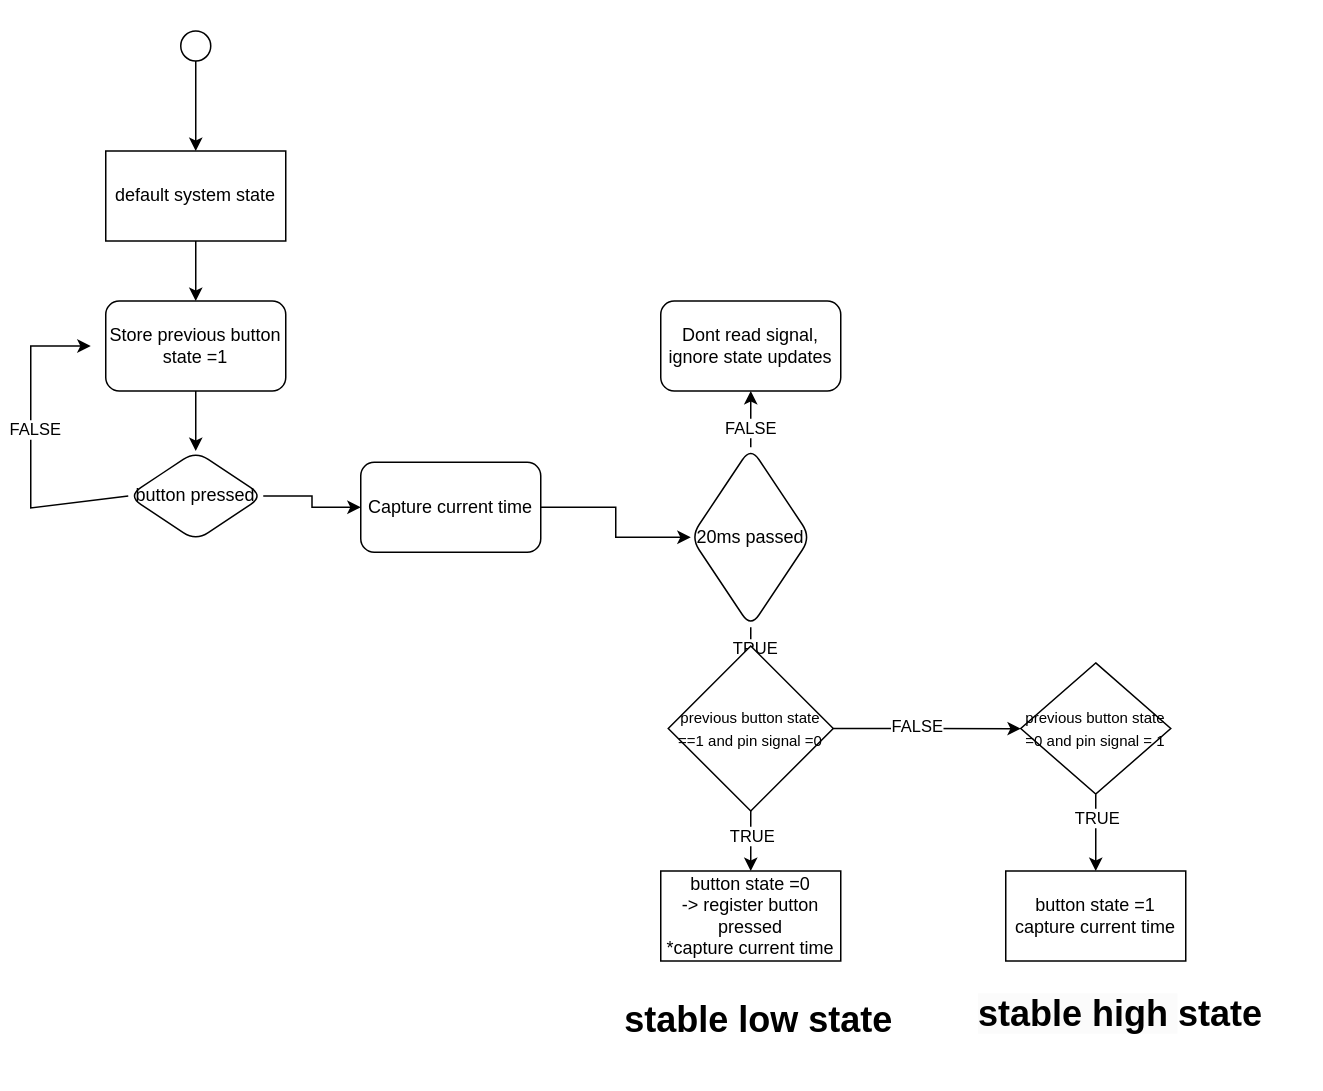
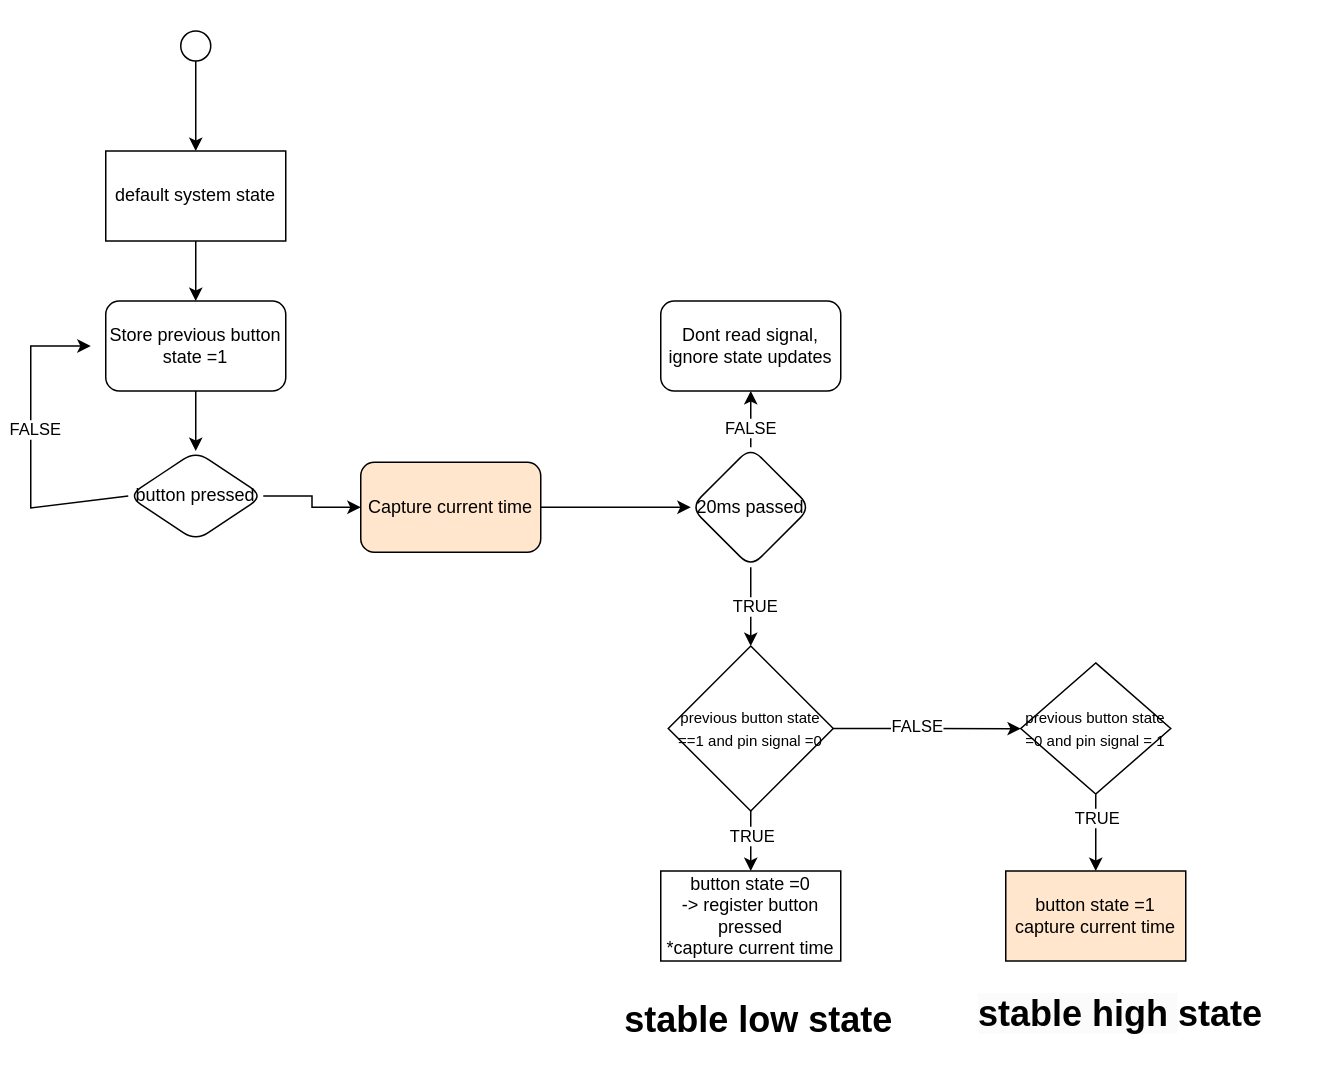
(451, 507) -> (451, 507)
(751, 537) -> (751, 507)
(1096, 916) -> (1096, 916)
